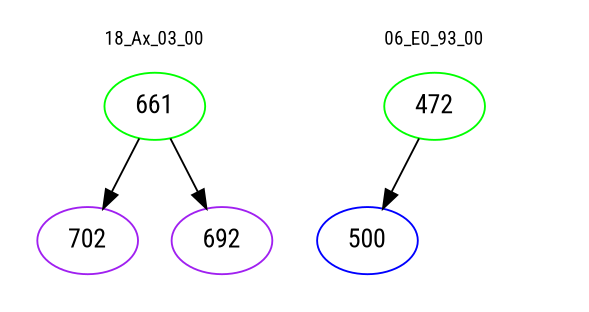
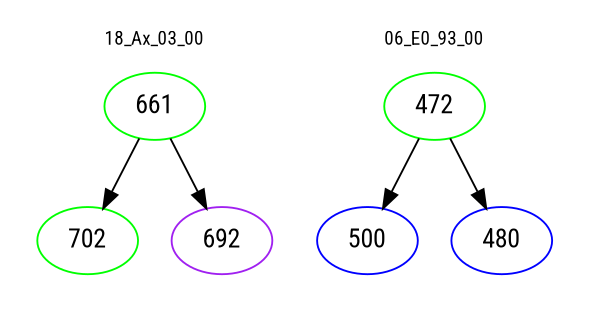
(88, 241) -> (88, 241)
none -> (502, 241)
